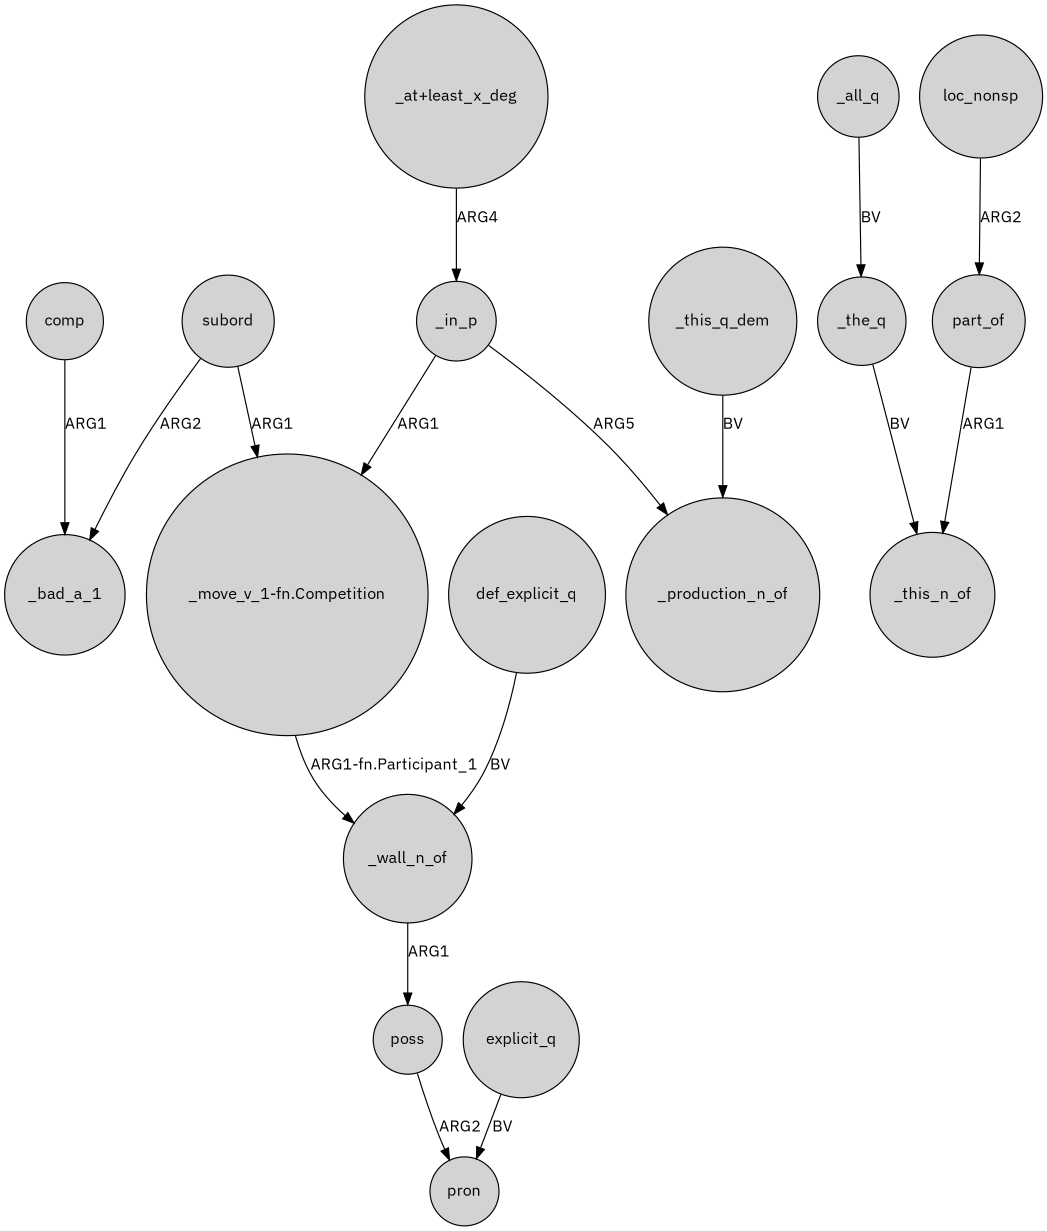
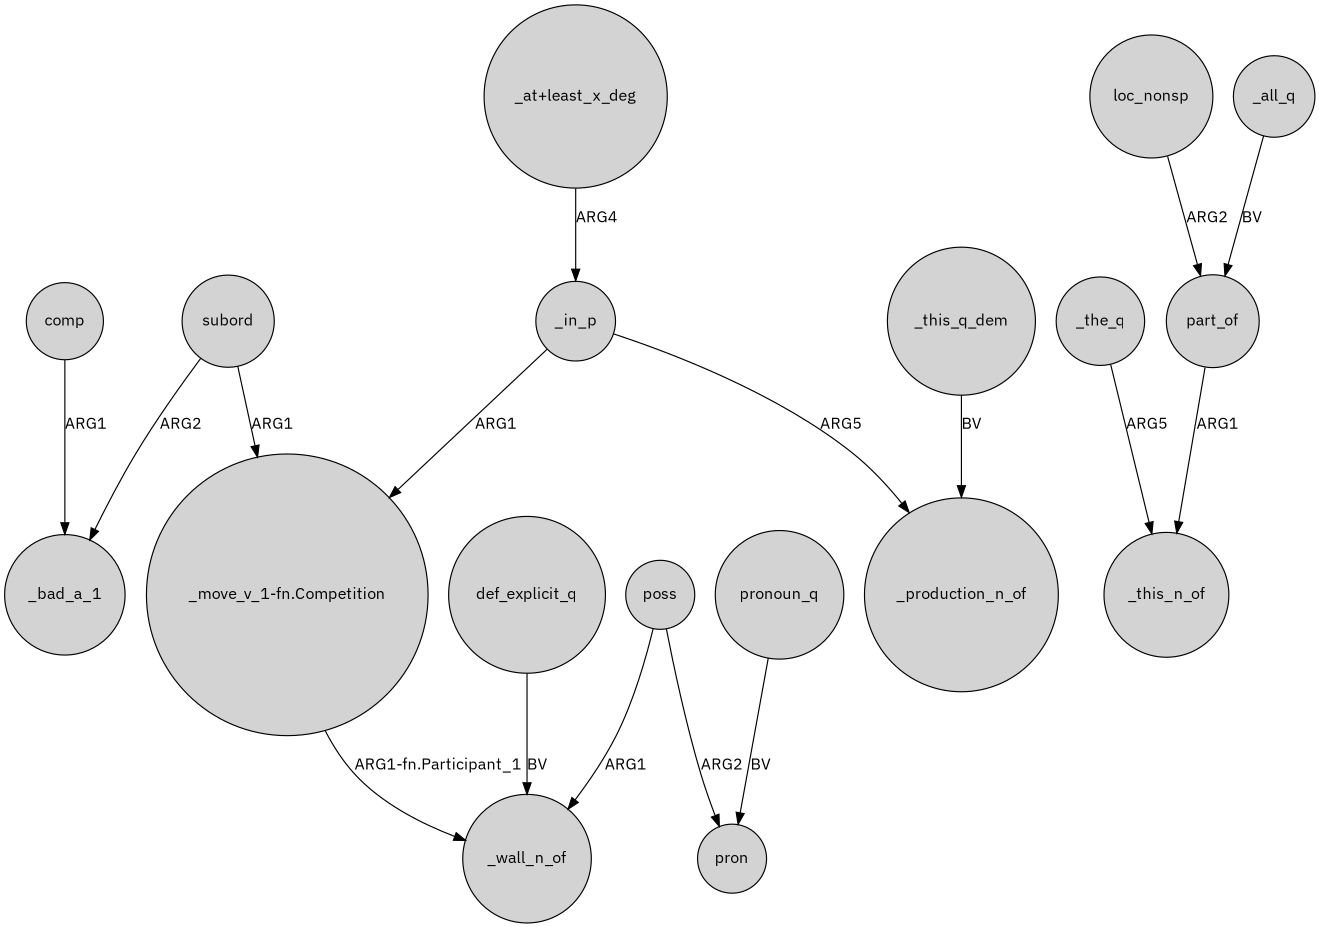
(860, 201) -> (1246, 200)
(900, 424) -> (1147, 424)
(408, 958) -> (624, 719)
(521, 1040) -> (780, 595)
